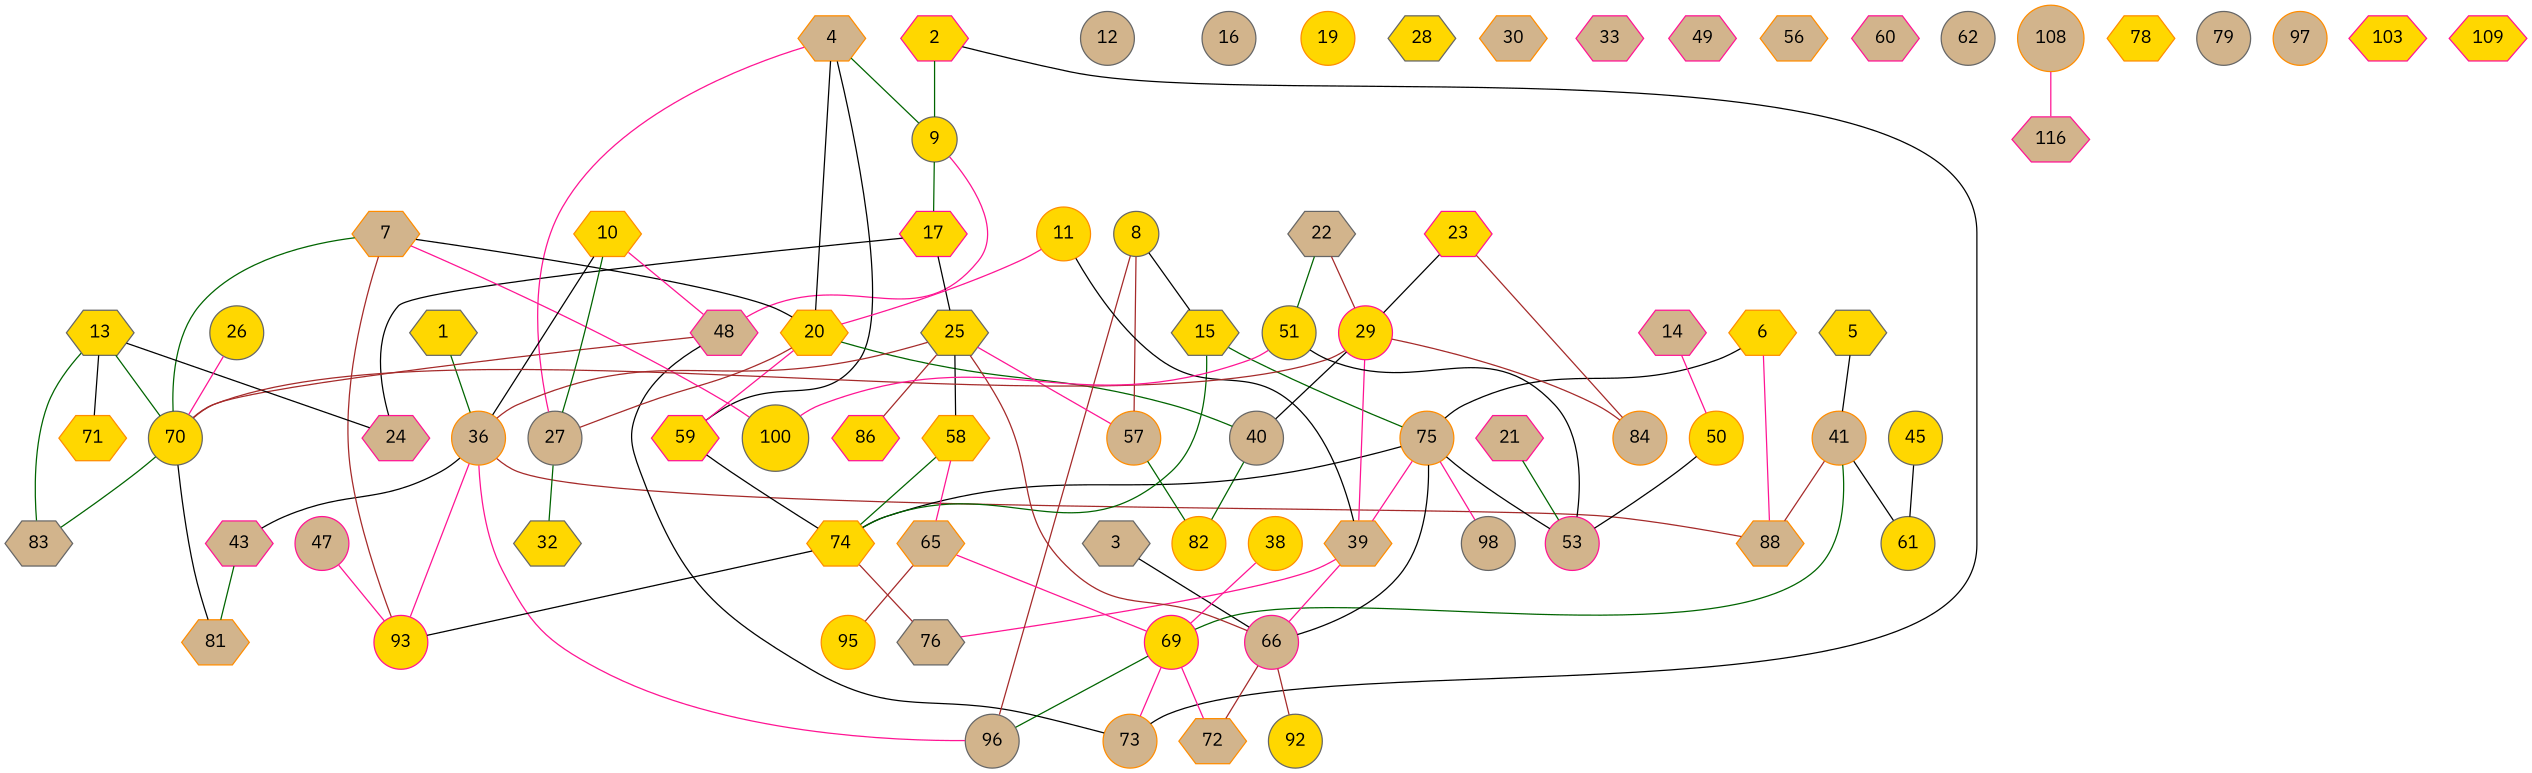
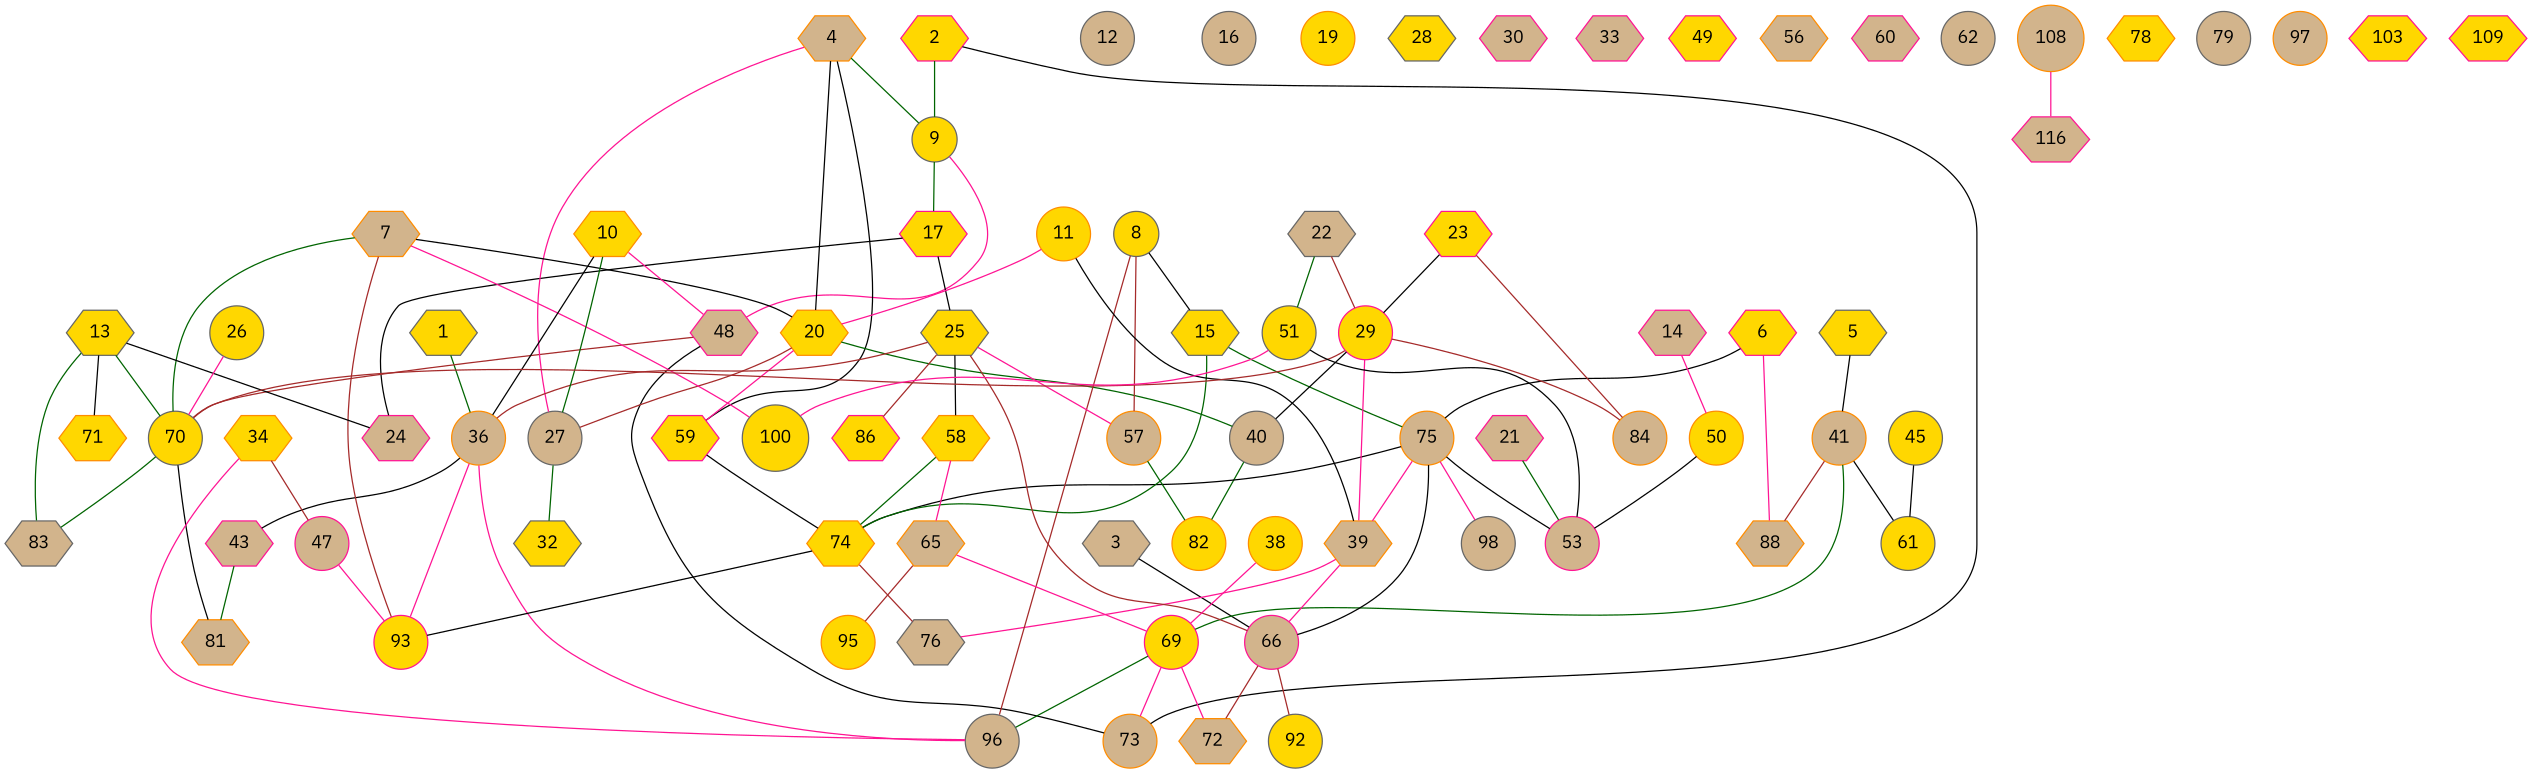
(1513, 38) -> (1513, 38)
(1703, 38) -> (1703, 38)
(1763, 333) -> (1763, 333)
none -> (258, 438)
(1148, 507) -> none
